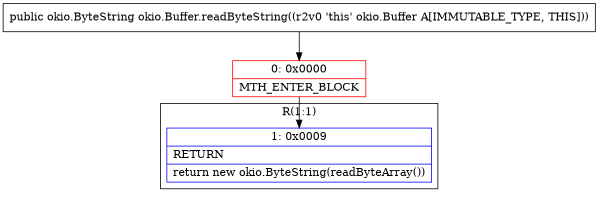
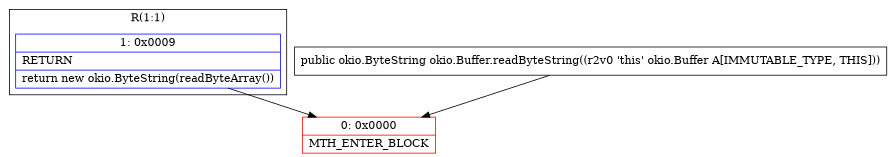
(299, 108) -> (268, 101)
